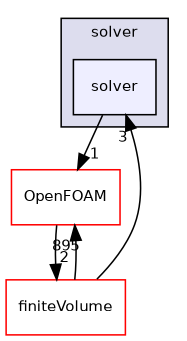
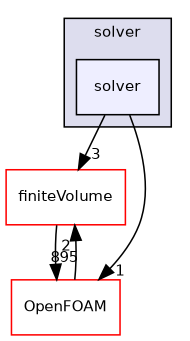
(138, 210) -> (95, 136)
